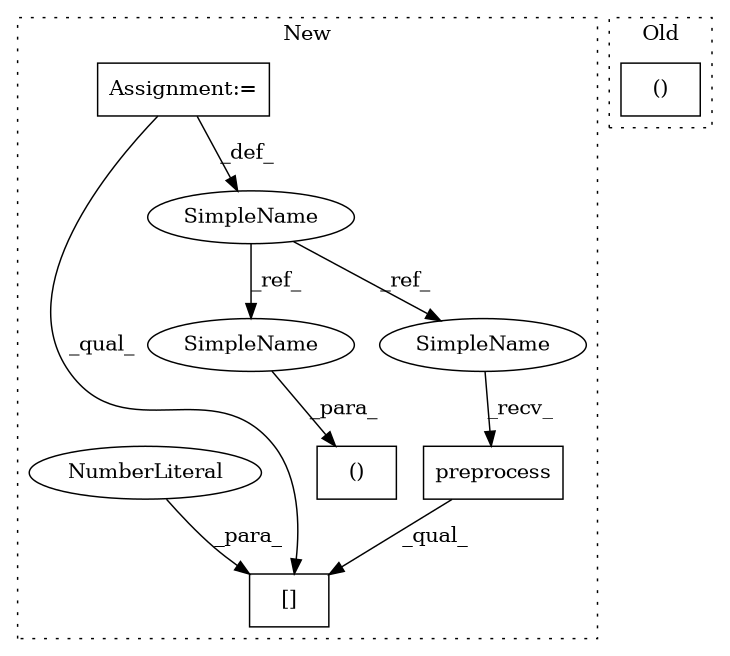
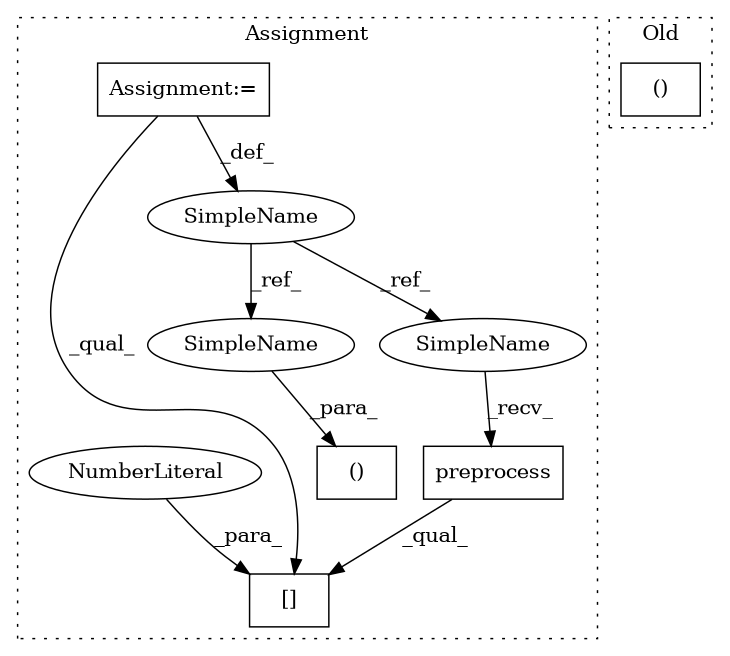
(308, 34) -> (308, 34)
